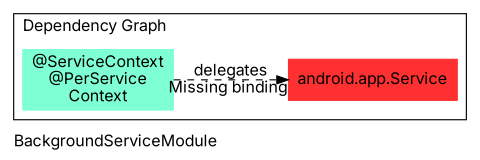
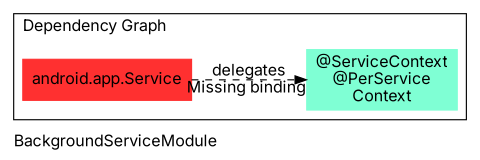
(225, 80) -> (243, 80)
